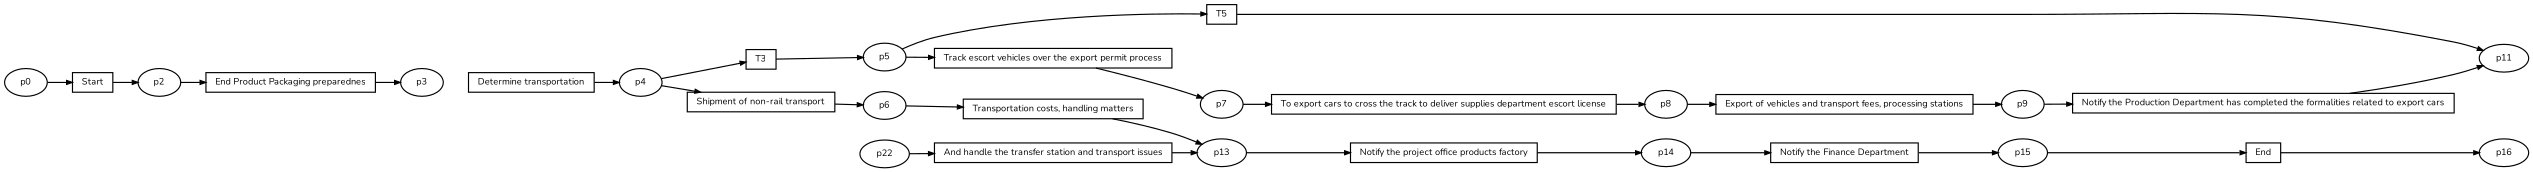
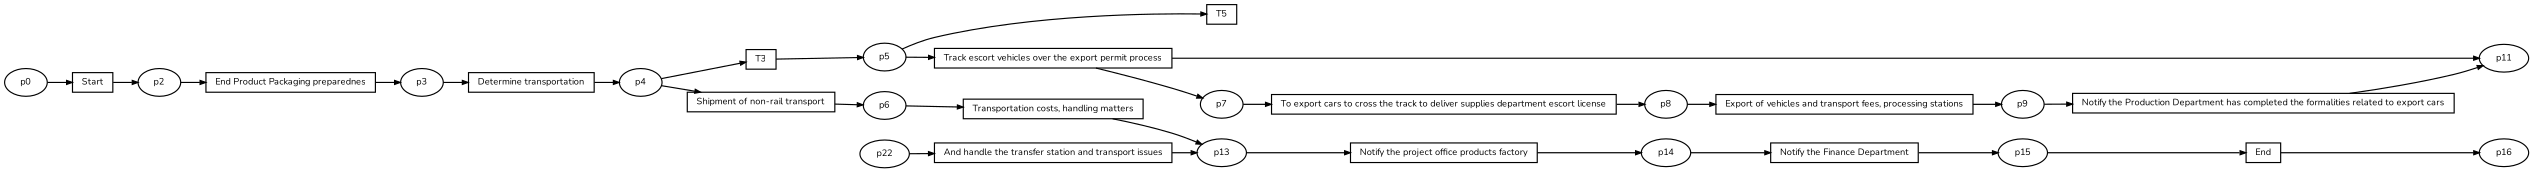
(1859, 14) -> (1823, 58)
none -> (453, 82)
